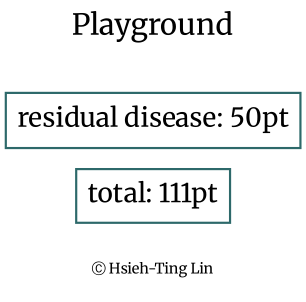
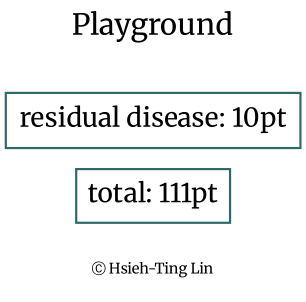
(153, 120) -> (153, 120)
